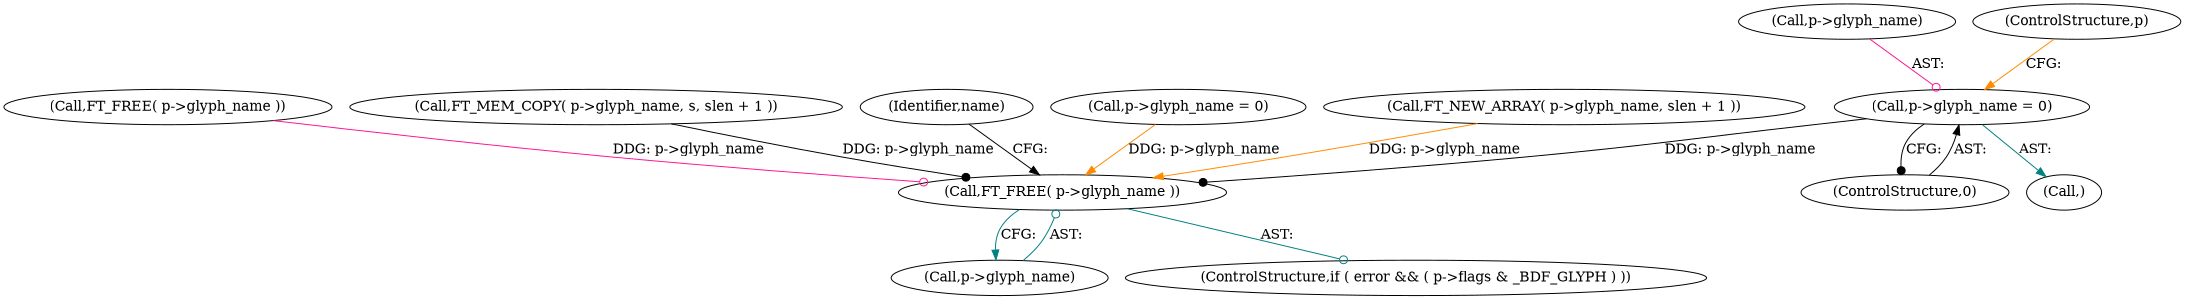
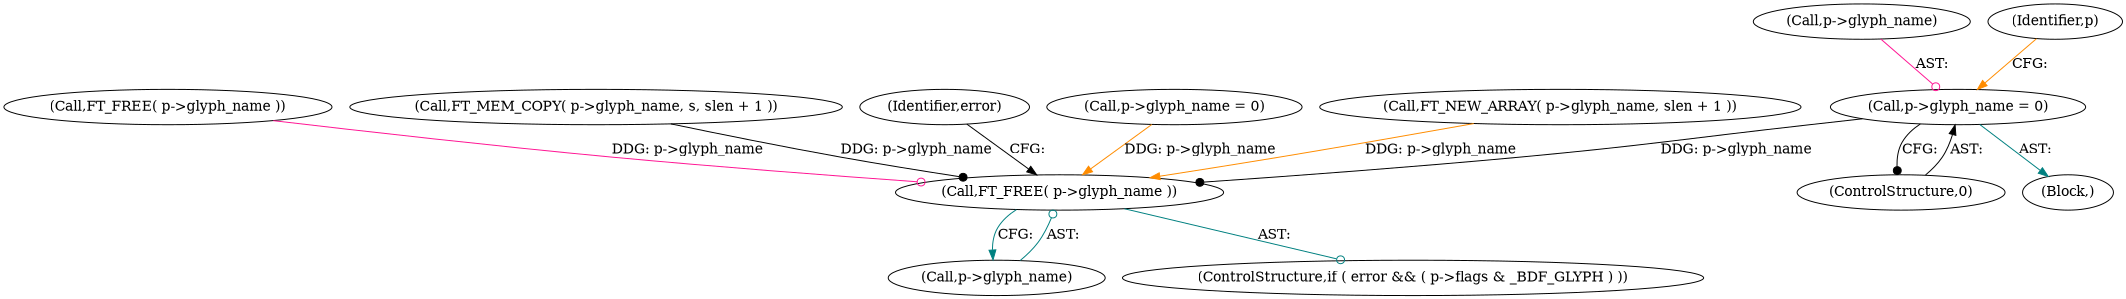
(2077, 22) -> (2055, 22)
(947, 107) -> (945, 107)
(2064, 192) -> (2068, 192)
